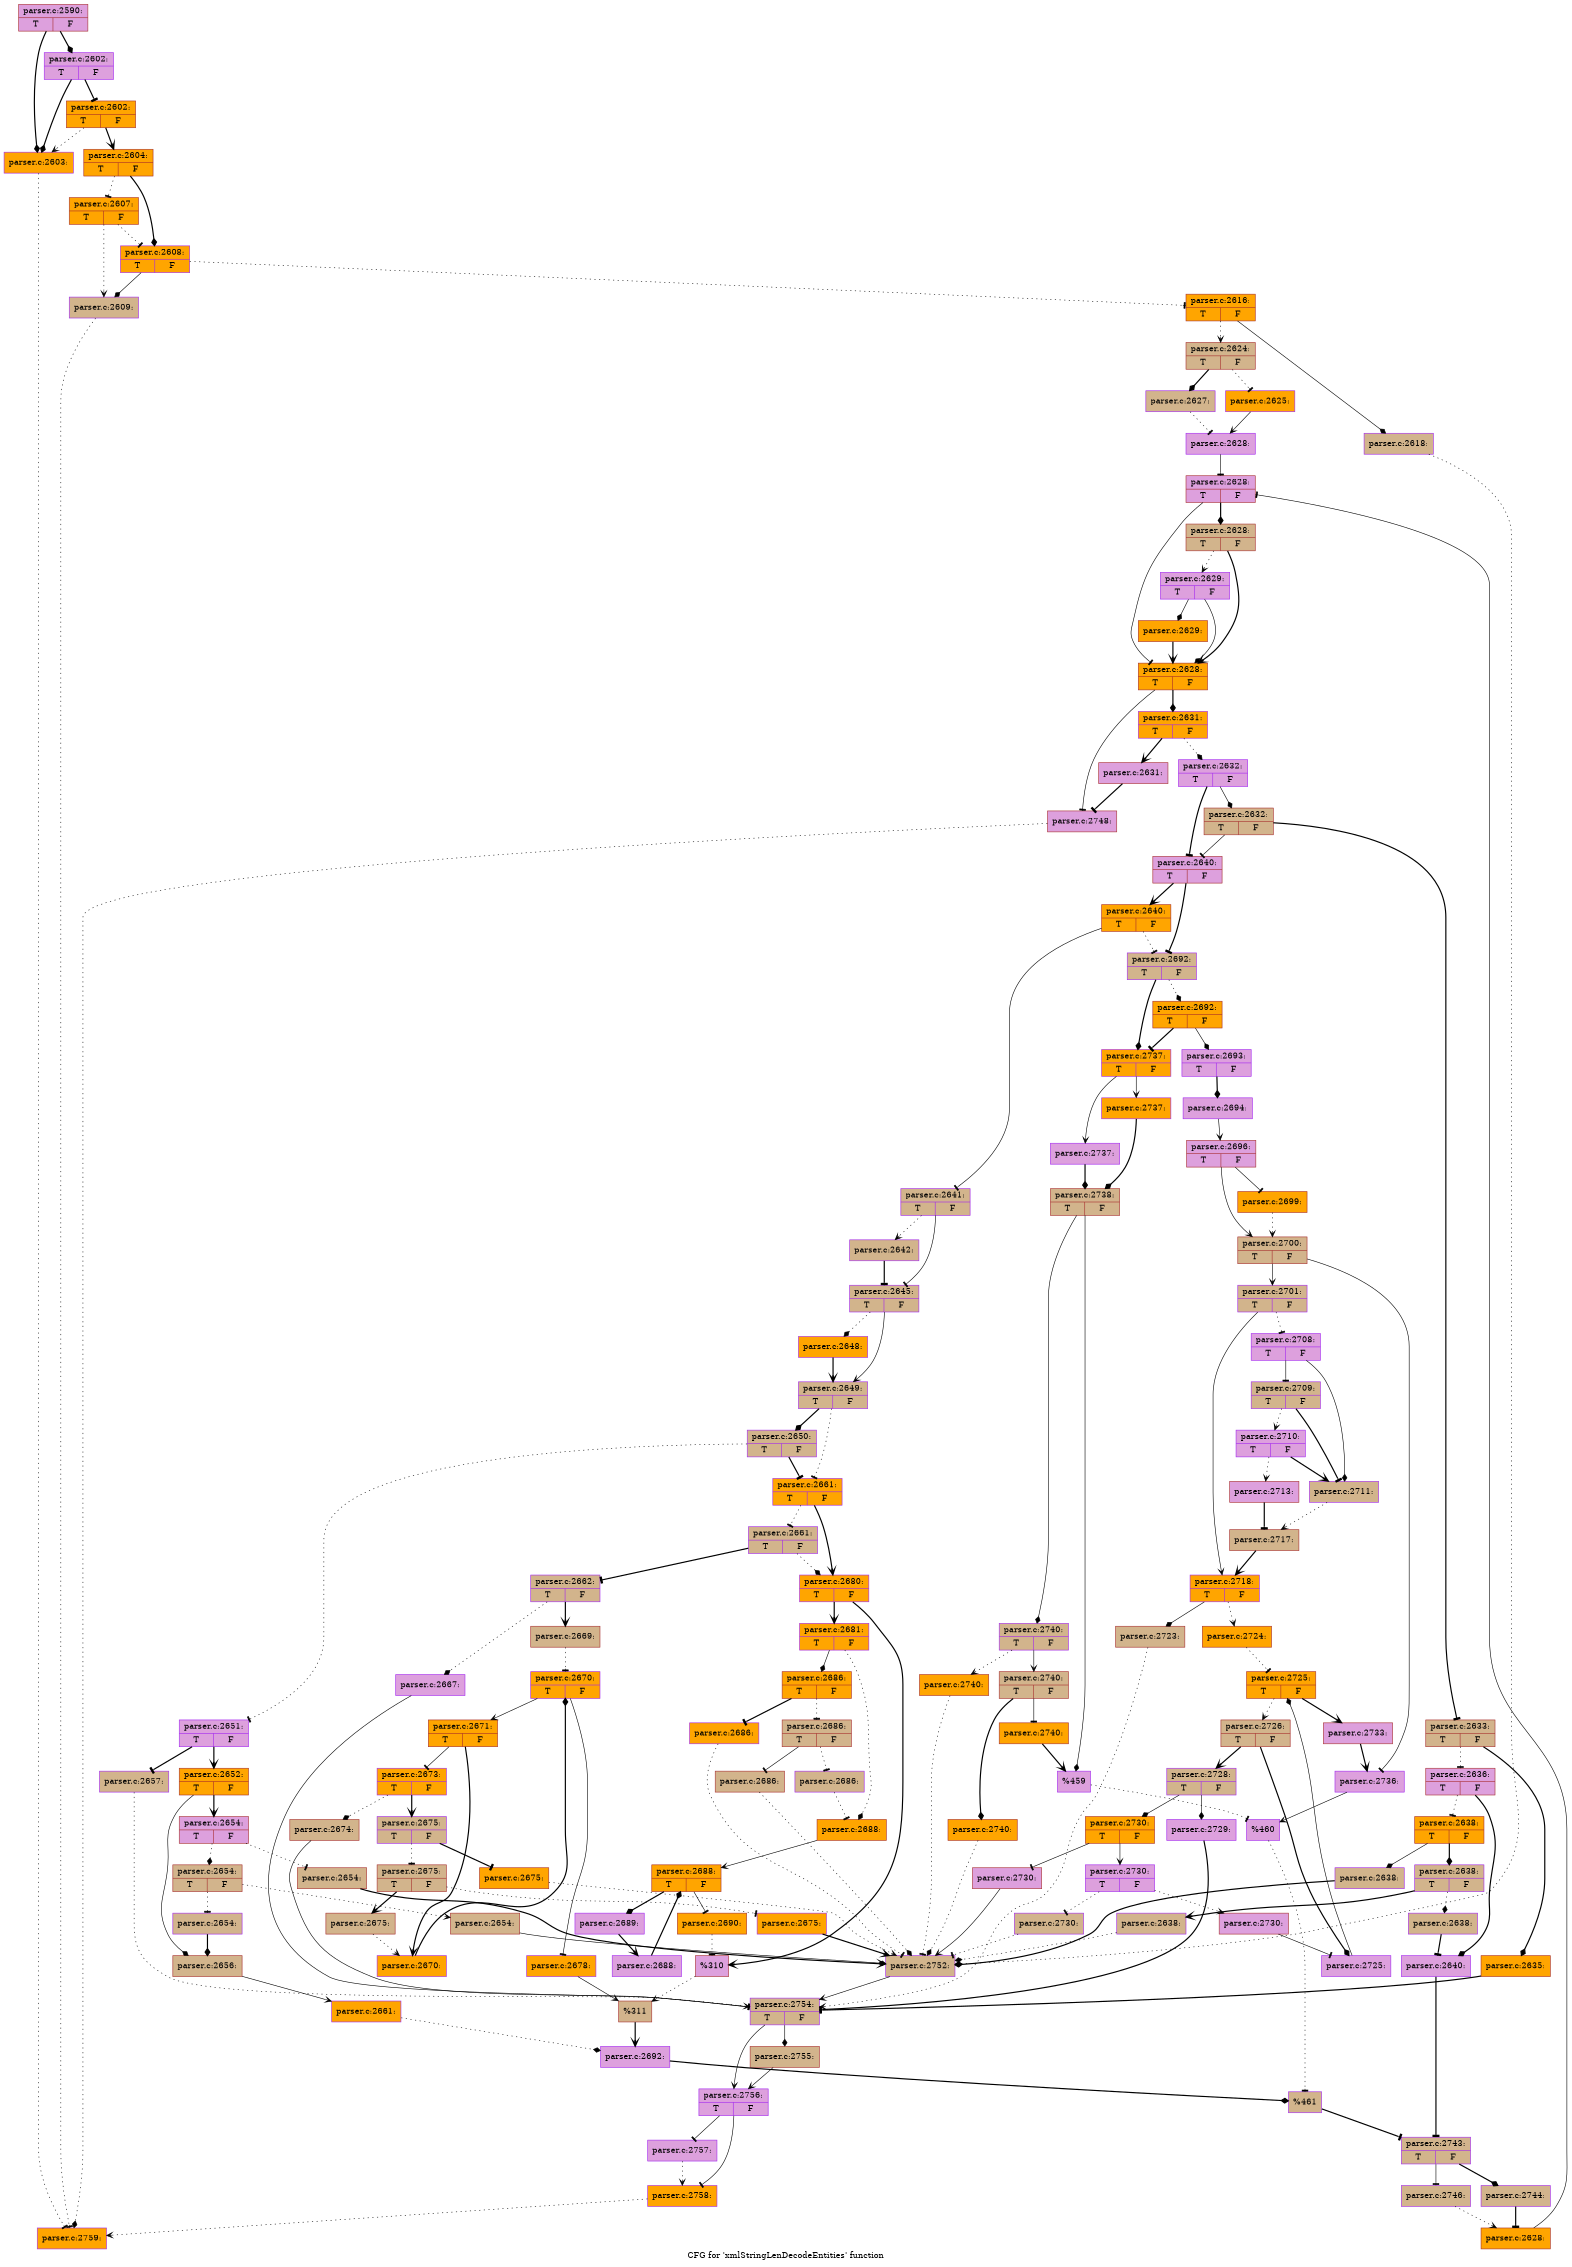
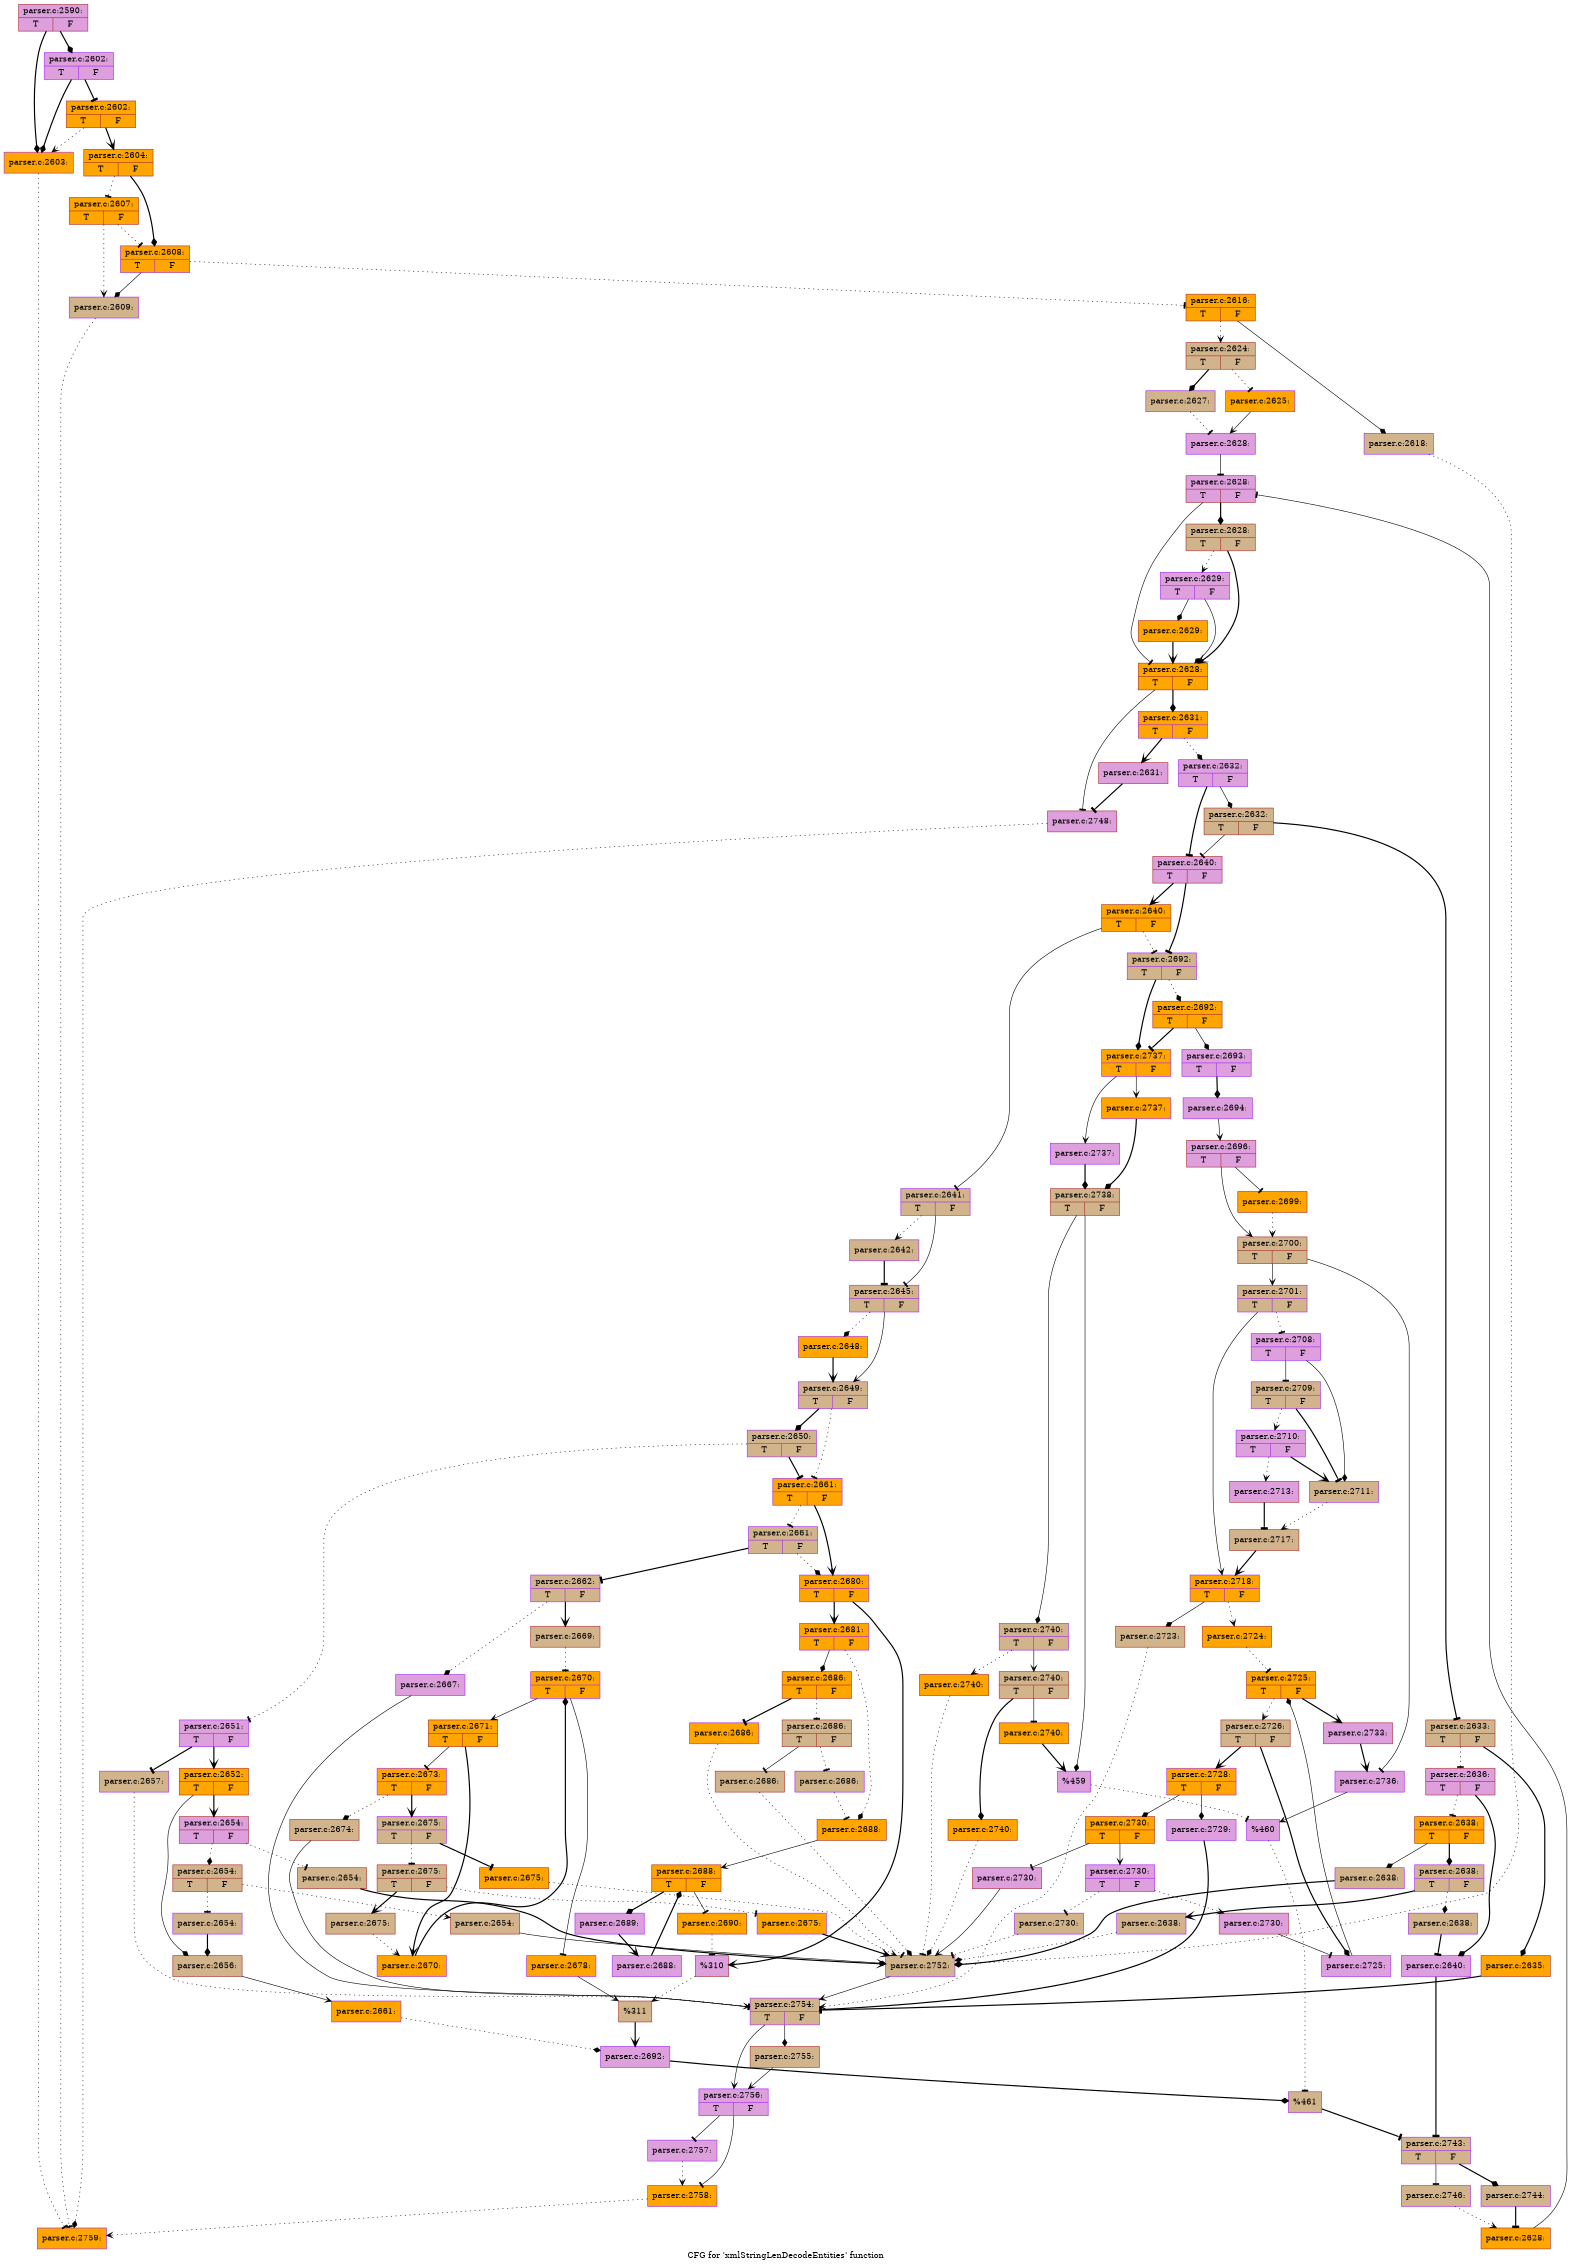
(1201, 1782) -> (1201, 1782)
